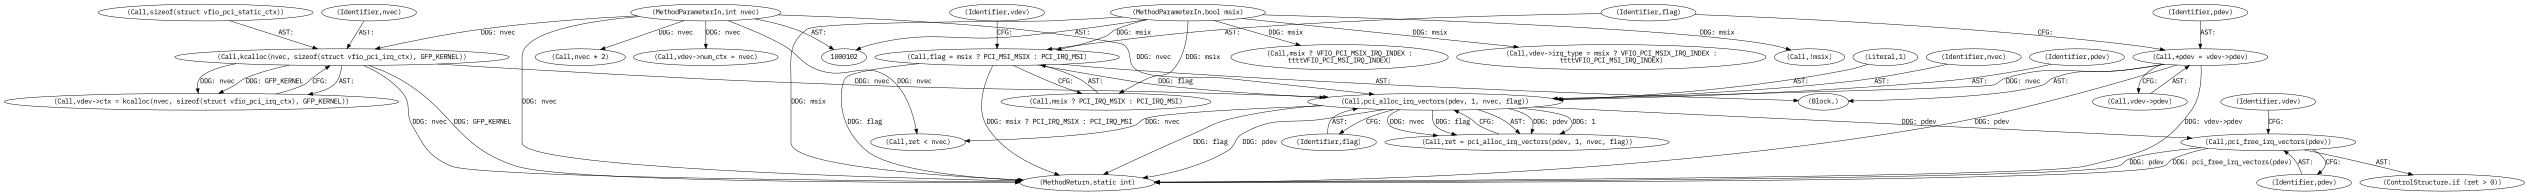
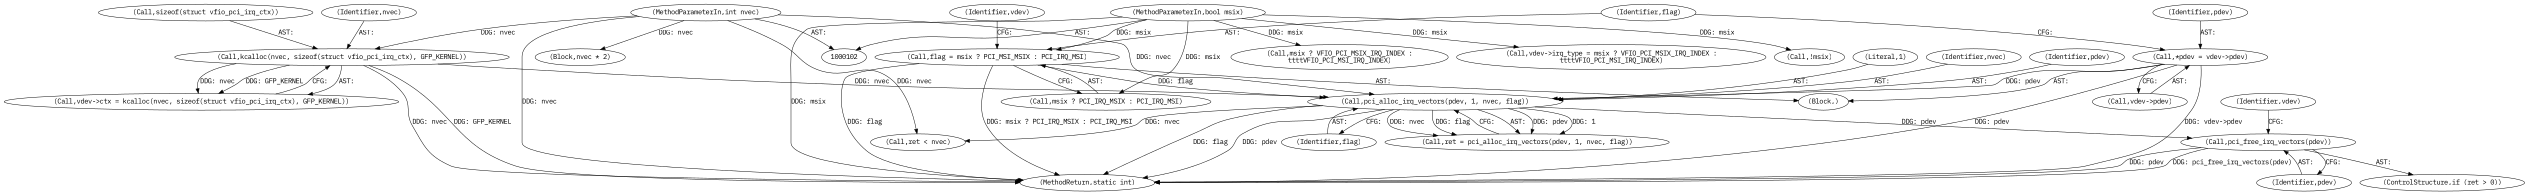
(206, 13) -> (206, 13)
(580, 57) -> (580, 57)
(706, 57) -> none
(2023, 82) -> (2023, 82)
